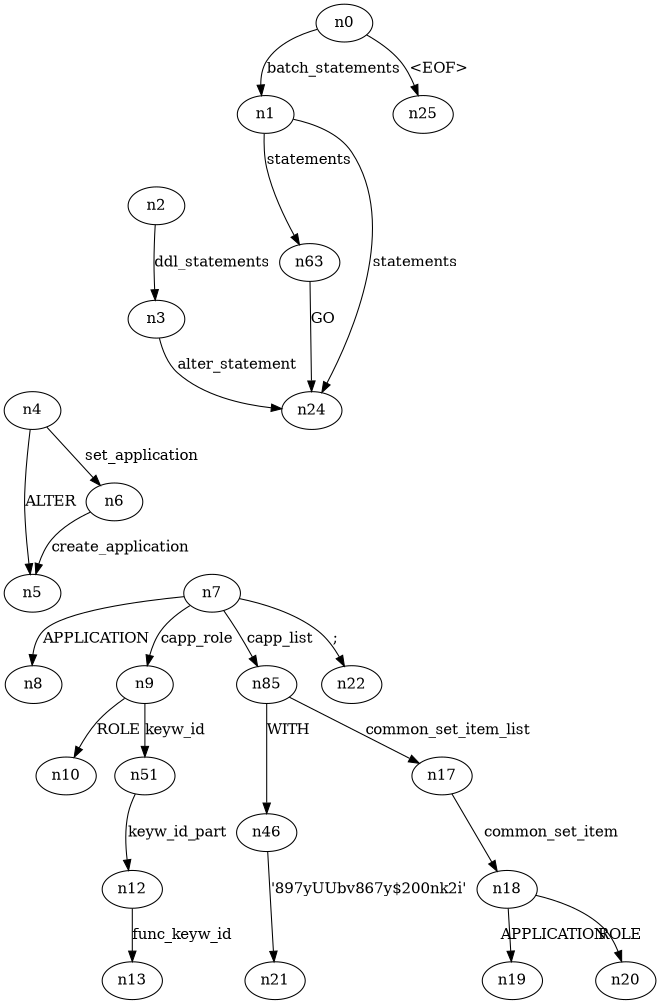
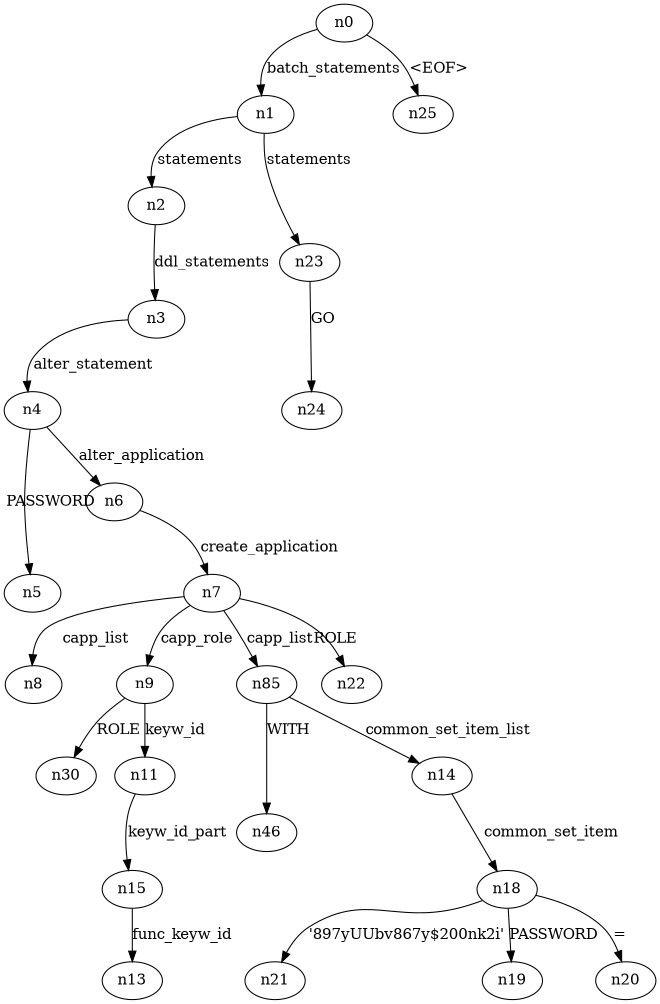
(372, 235) -> (182, 132)
(310, 262) -> (310, 262)
(203, 390) -> (65, 333)
(142, 456) -> (142, 456)
(51, 502) -> (51, 502)
(59, 532) -> (178, 530)
(96, 639) -> (96, 639)
(335, 639) -> (335, 639)
(66, 776) -> (66, 776)
(145, 776) -> (145, 776)
(442, 776) -> (442, 776)
(132, 889) -> (132, 889)
(271, 901) -> (378, 910)
(554, 935) -> (554, 935)
(620, 935) -> (620, 935)
